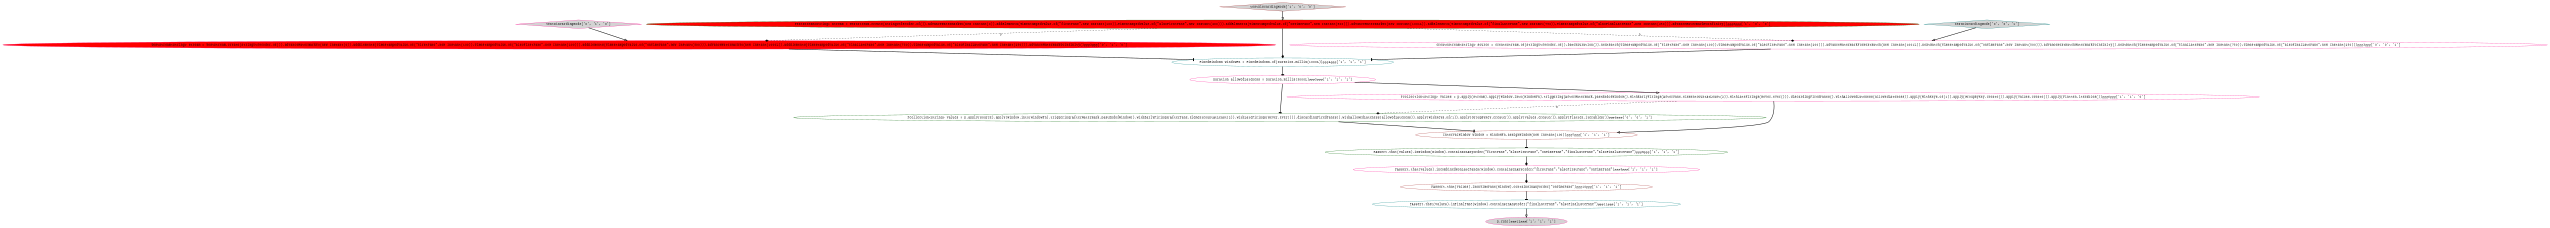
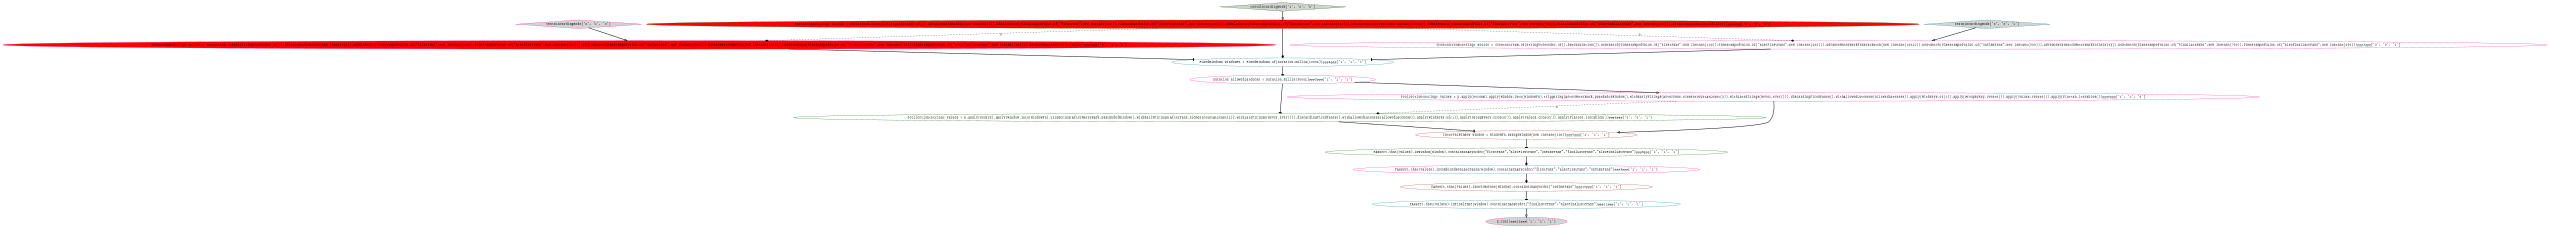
(1283, 7) -> (1283, 7)
